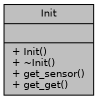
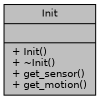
(40, 85) -> (50, 85)
